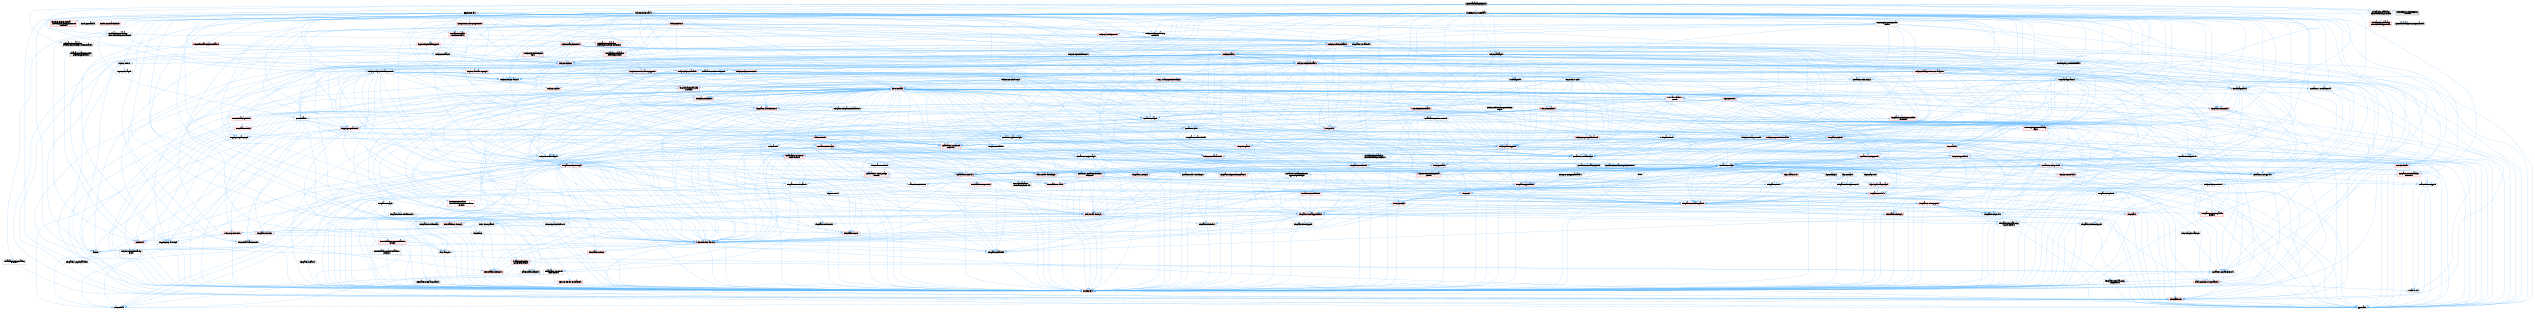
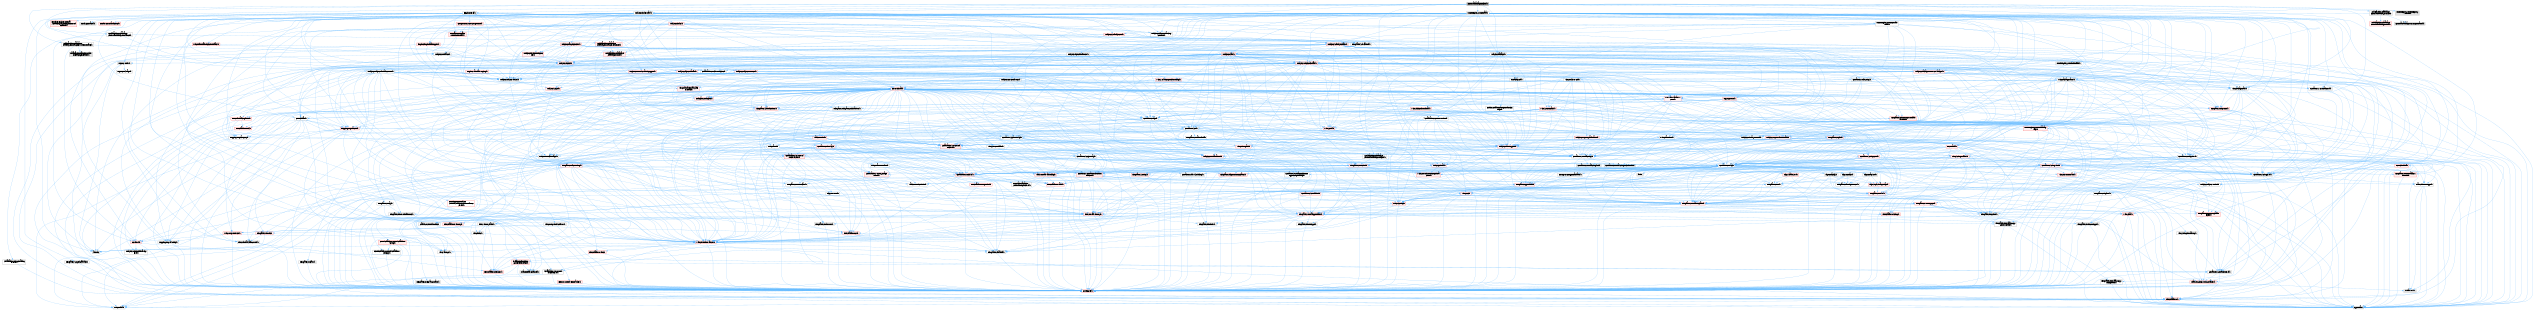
(429, 224) -> (429, 224)
